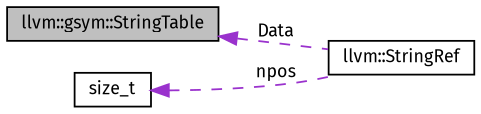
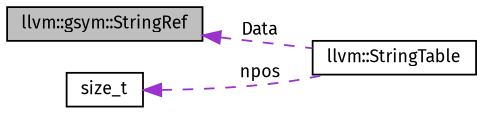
(113, 24) -> (105, 24)
(401, 58) -> (394, 58)
